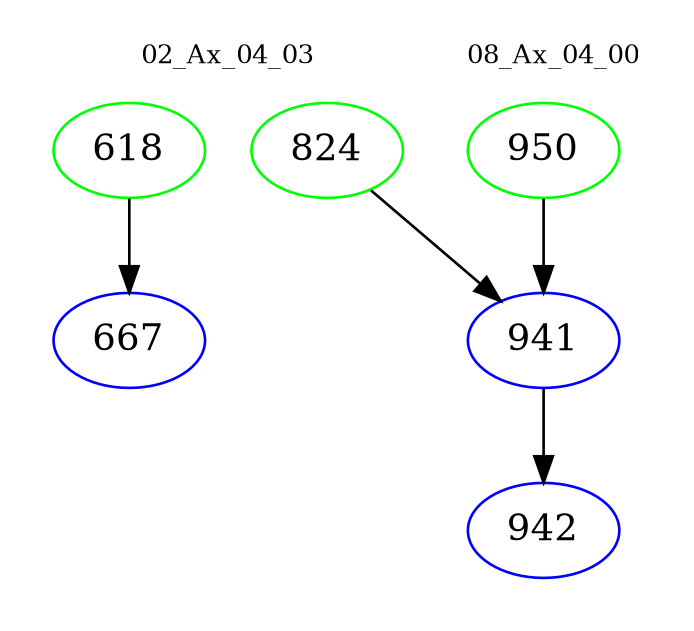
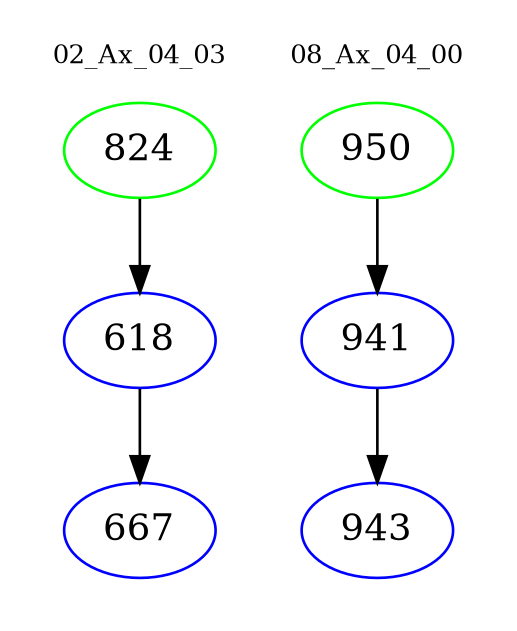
(129, 150) -> (140, 340)
(406, 221) -> (140, 232)
(544, 530) -> (377, 530)
